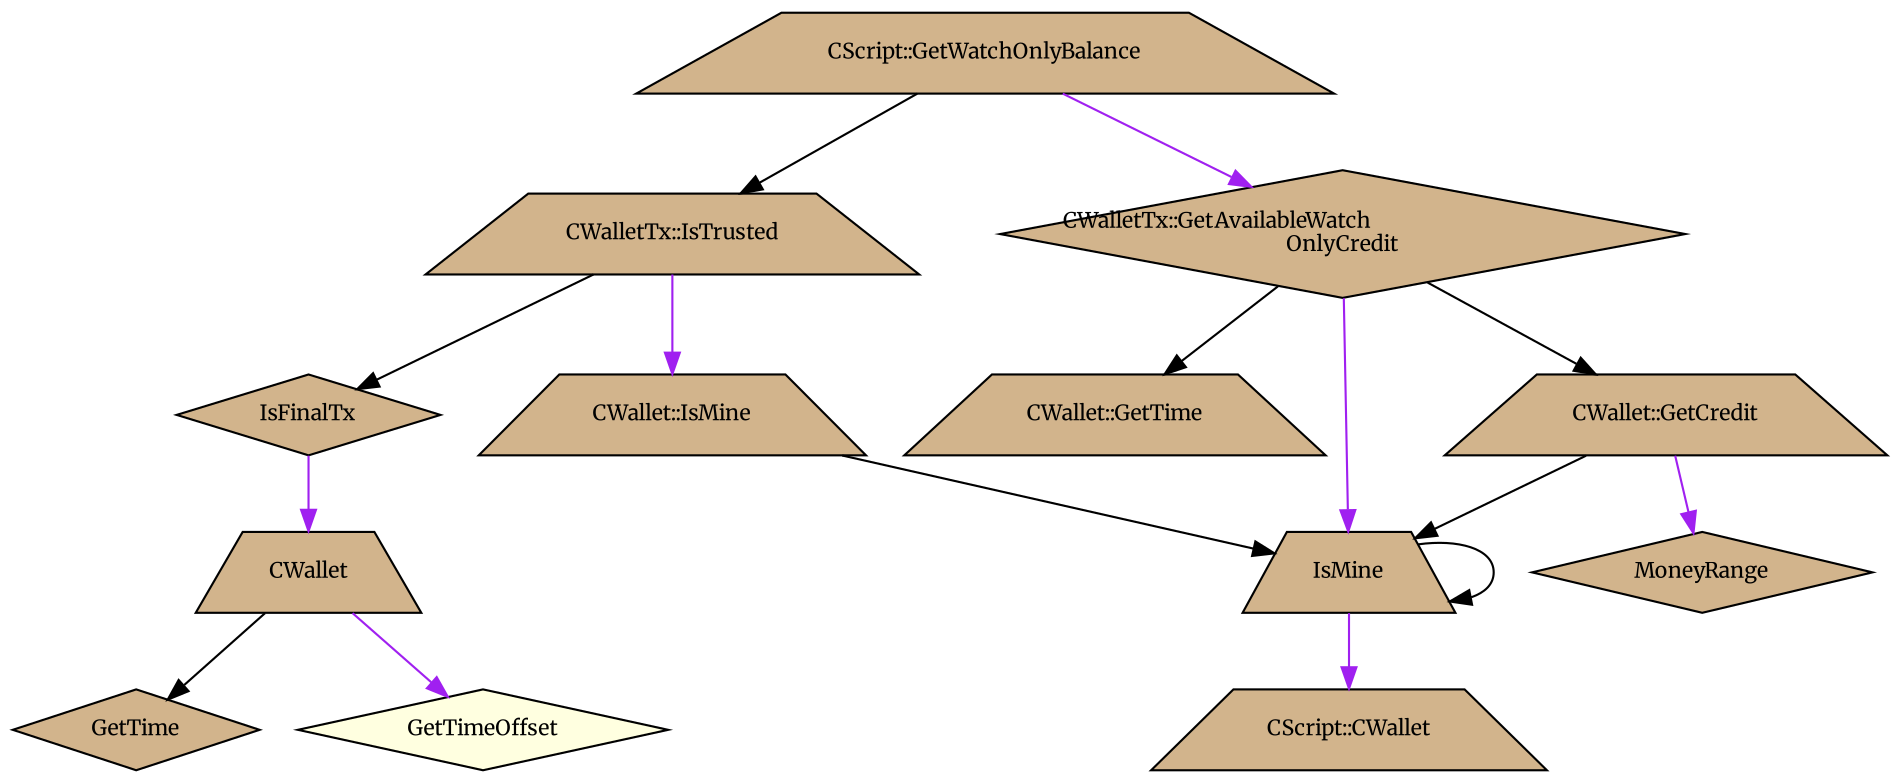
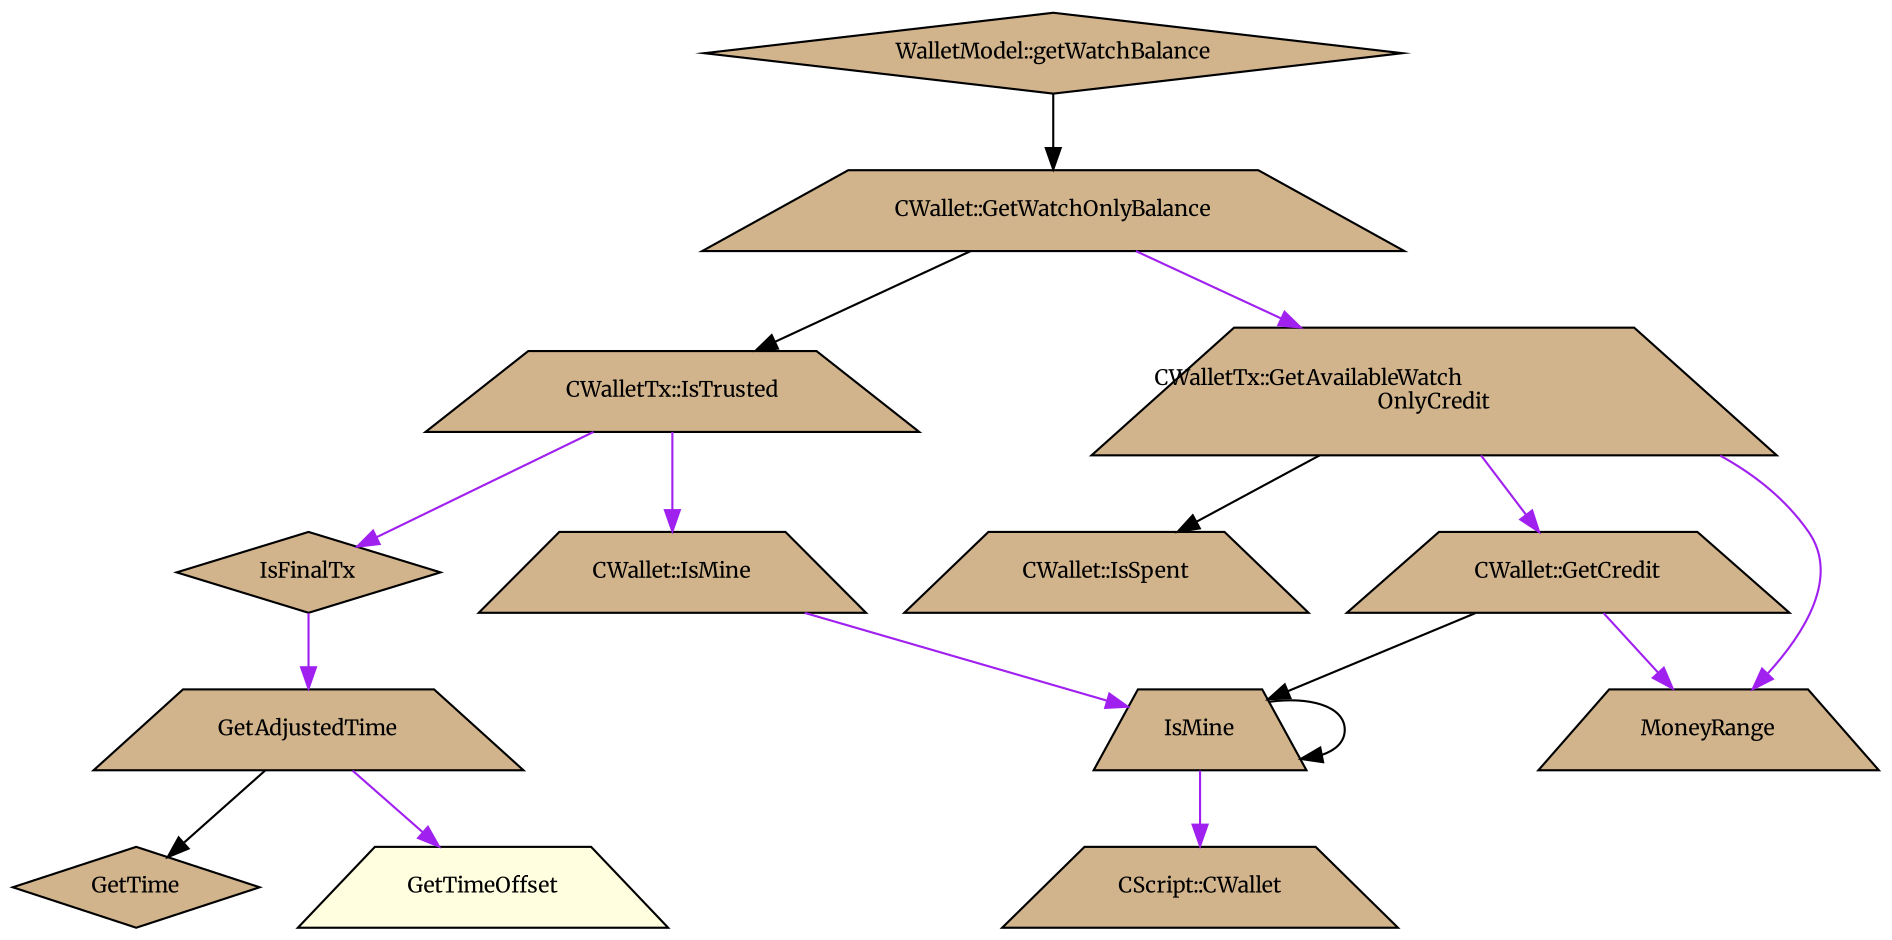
(985, 53) -> (1053, 211)
none -> (1053, 53)
(1343, 234) -> (1434, 392)
(1502, 323) -> (1504, 485)
(485, 327) -> (485, 485)
(1346, 404) -> (1818, 550)
(1115, 415) -> (1106, 572)
(1048, 502) -> (956, 657)
(309, 572) -> (309, 730)
(1702, 572) -> (1709, 730)
(483, 730) -> (483, 887)
